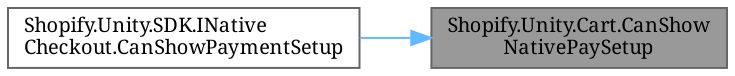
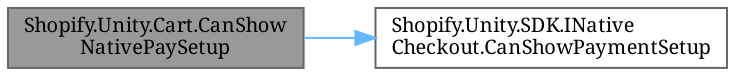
(385, 38) -> (330, 38)
